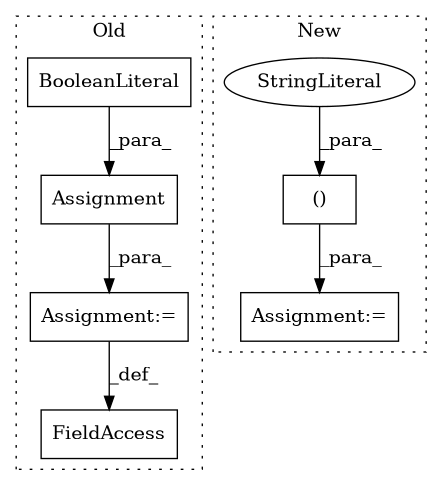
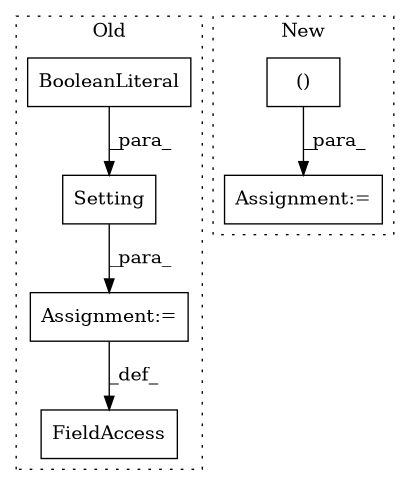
(320, 82) -> none
(109, 200) -> (109, 200)
